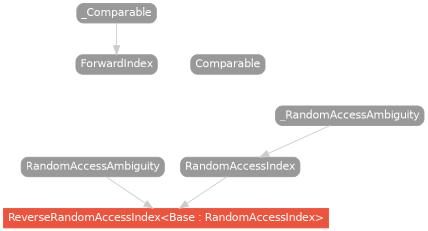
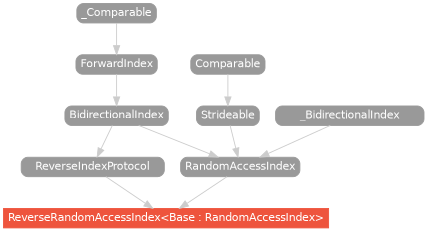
none -> (117, 116)
none -> (228, 116)
(350, 116) -> (350, 116)
(93, 167) -> (93, 167)
